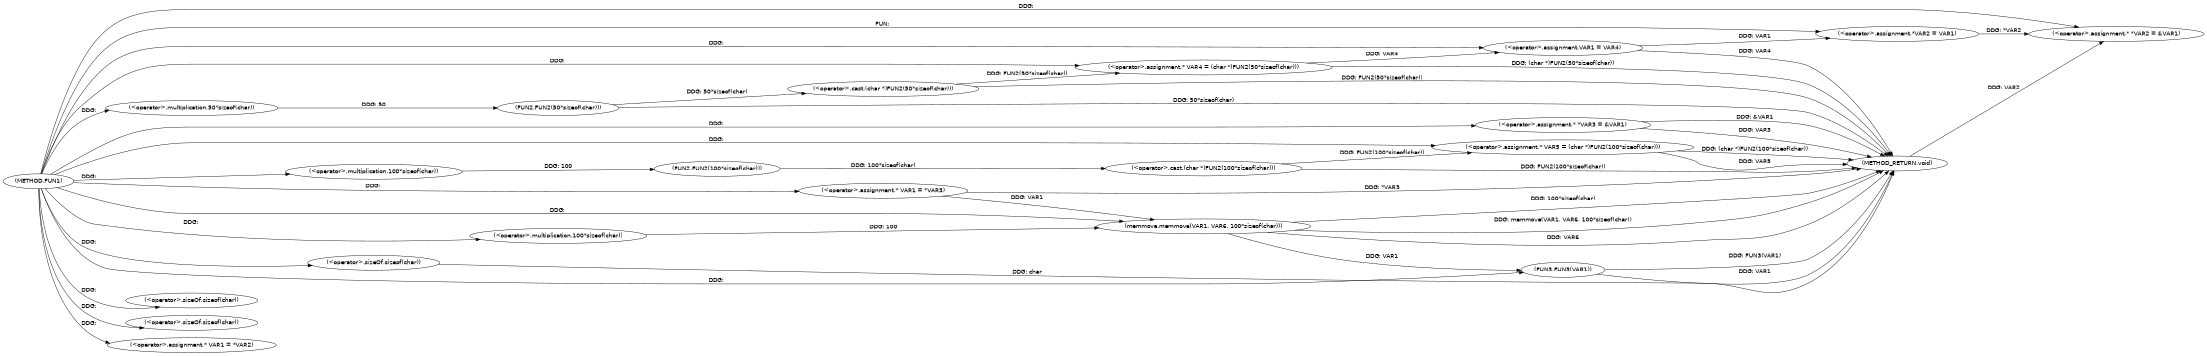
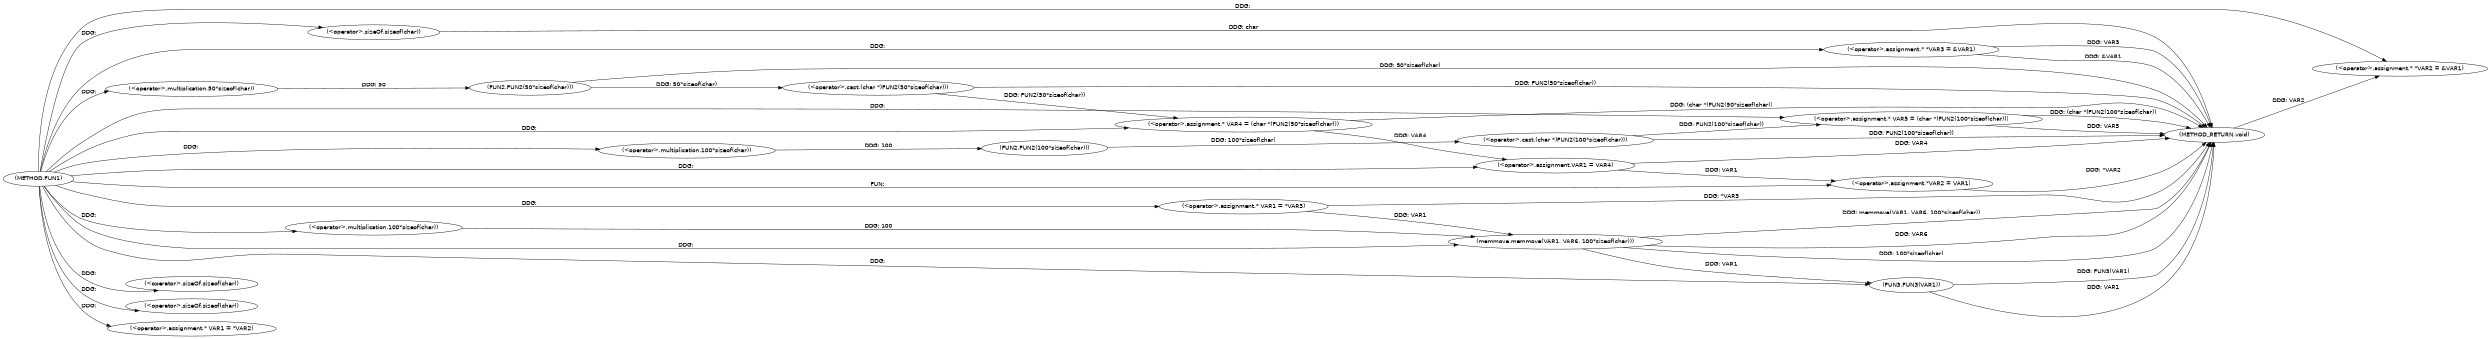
(2002, 34) -> (2088, 188)
